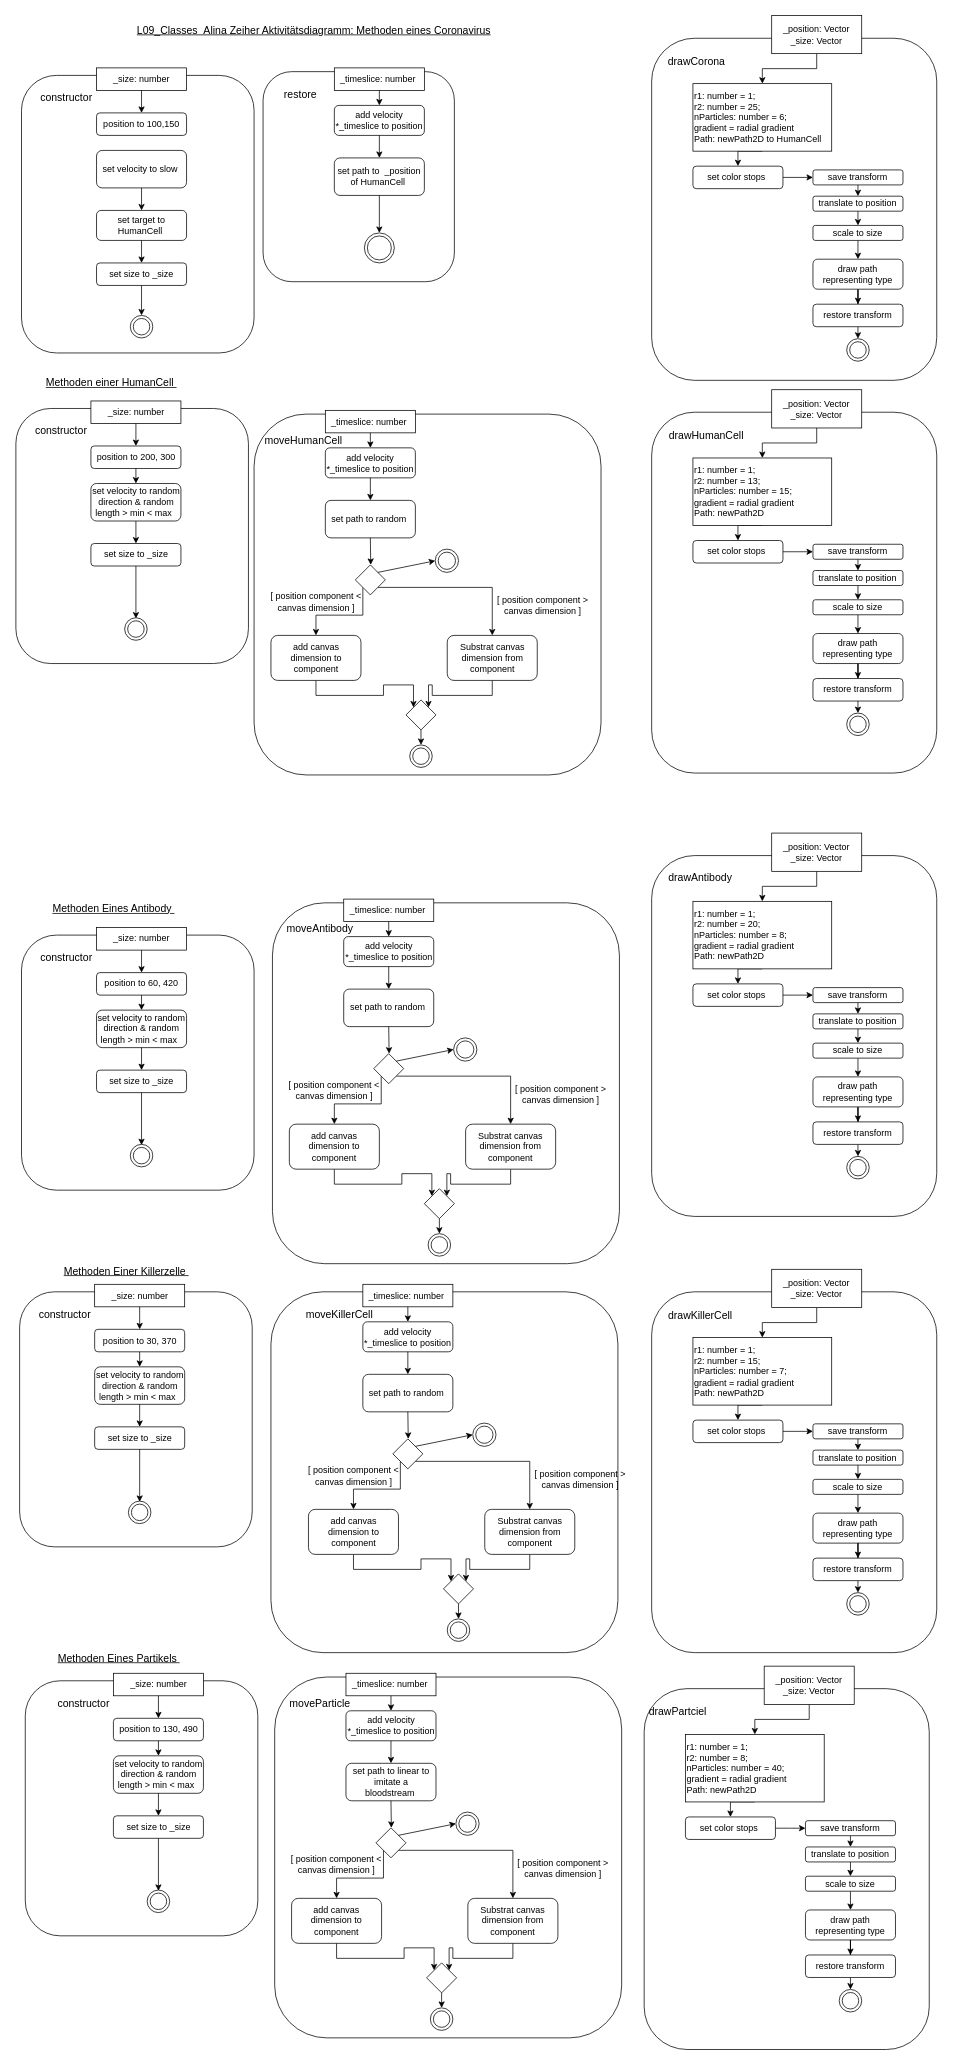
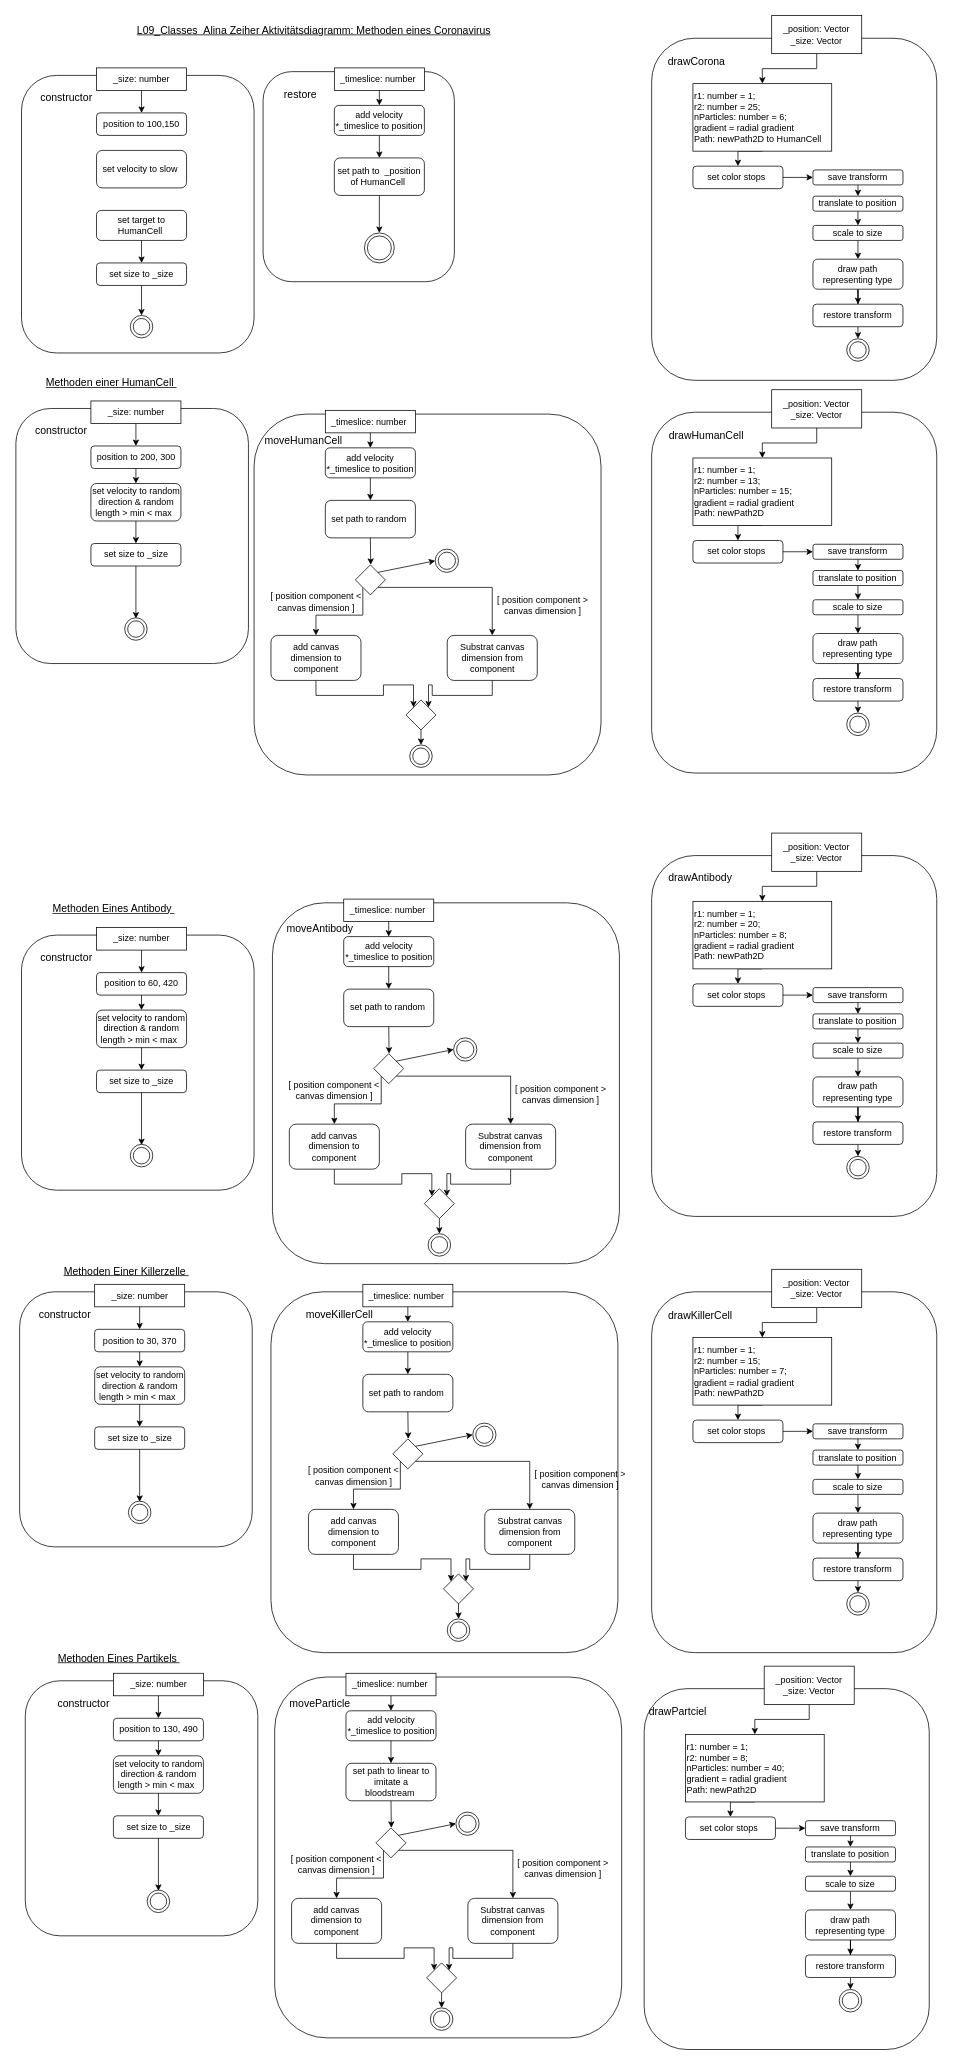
(141, 196) -> none
